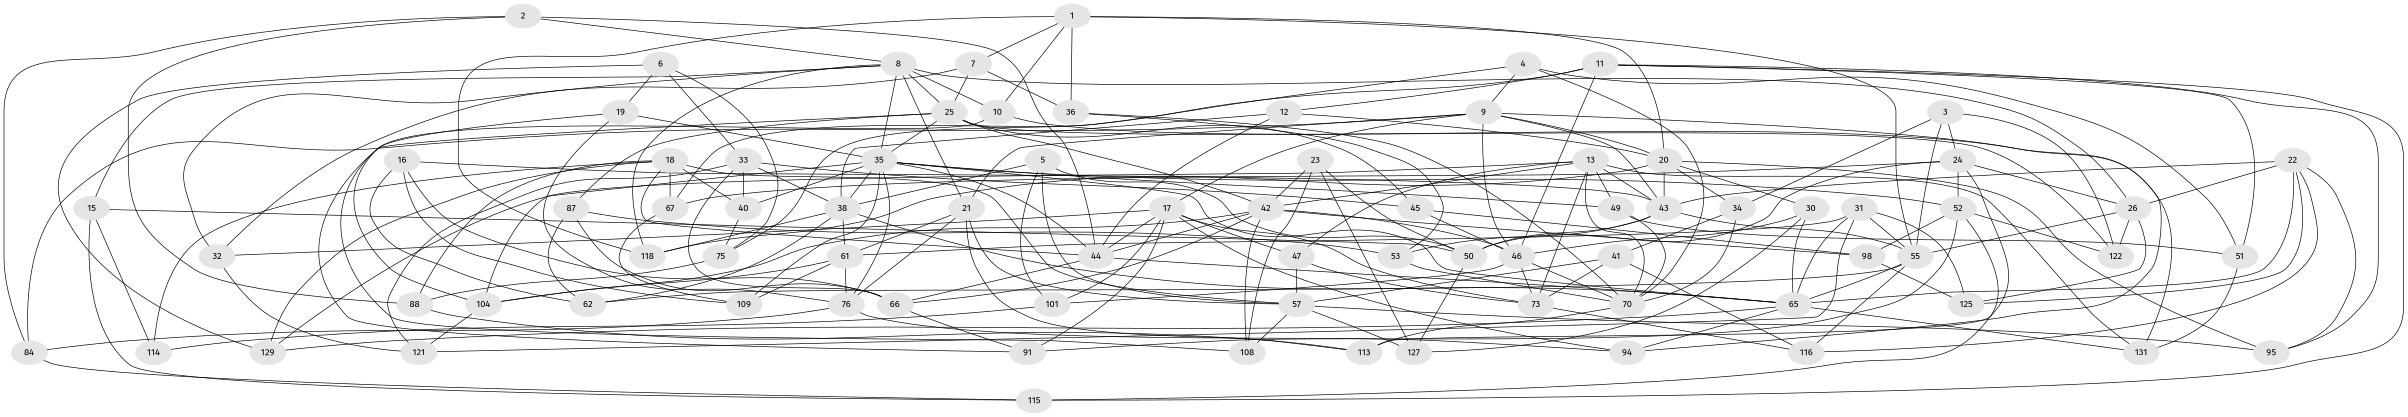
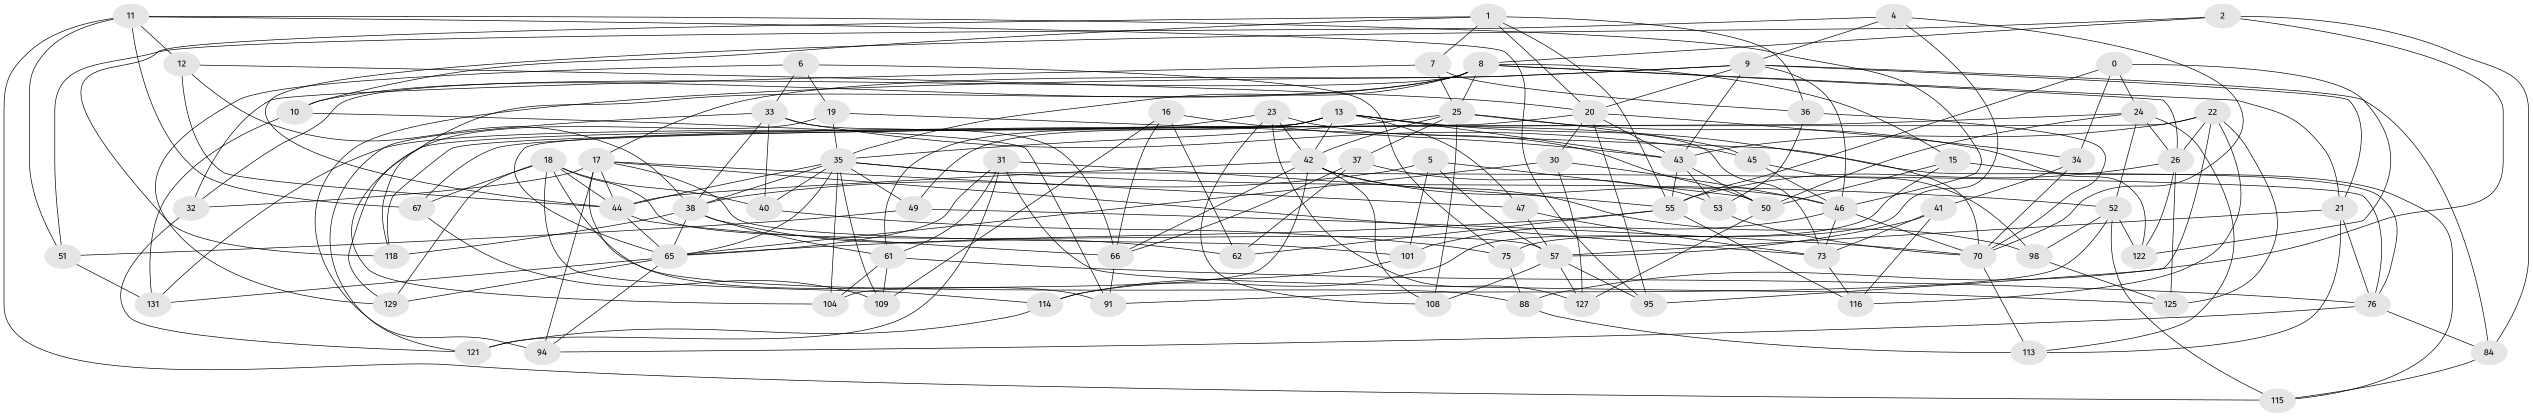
(1945, 112) -> (2114, 64)
(571, 208) -> (1357, 160)
(890, 239) -> (1037, 132)
(459, 323) -> (760, 332)
